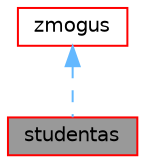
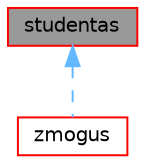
(73, 92) -> (73, 92)
